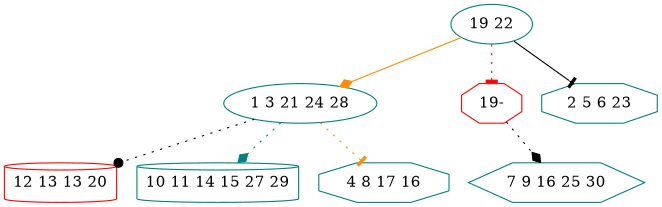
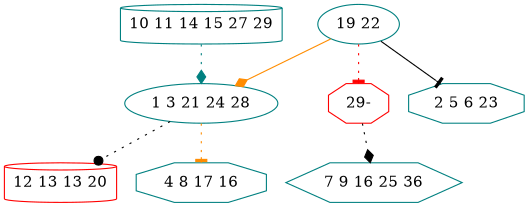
(492, 103) -> (359, 103)
(264, 138) -> (201, 57)
(557, 183) -> (374, 183)
